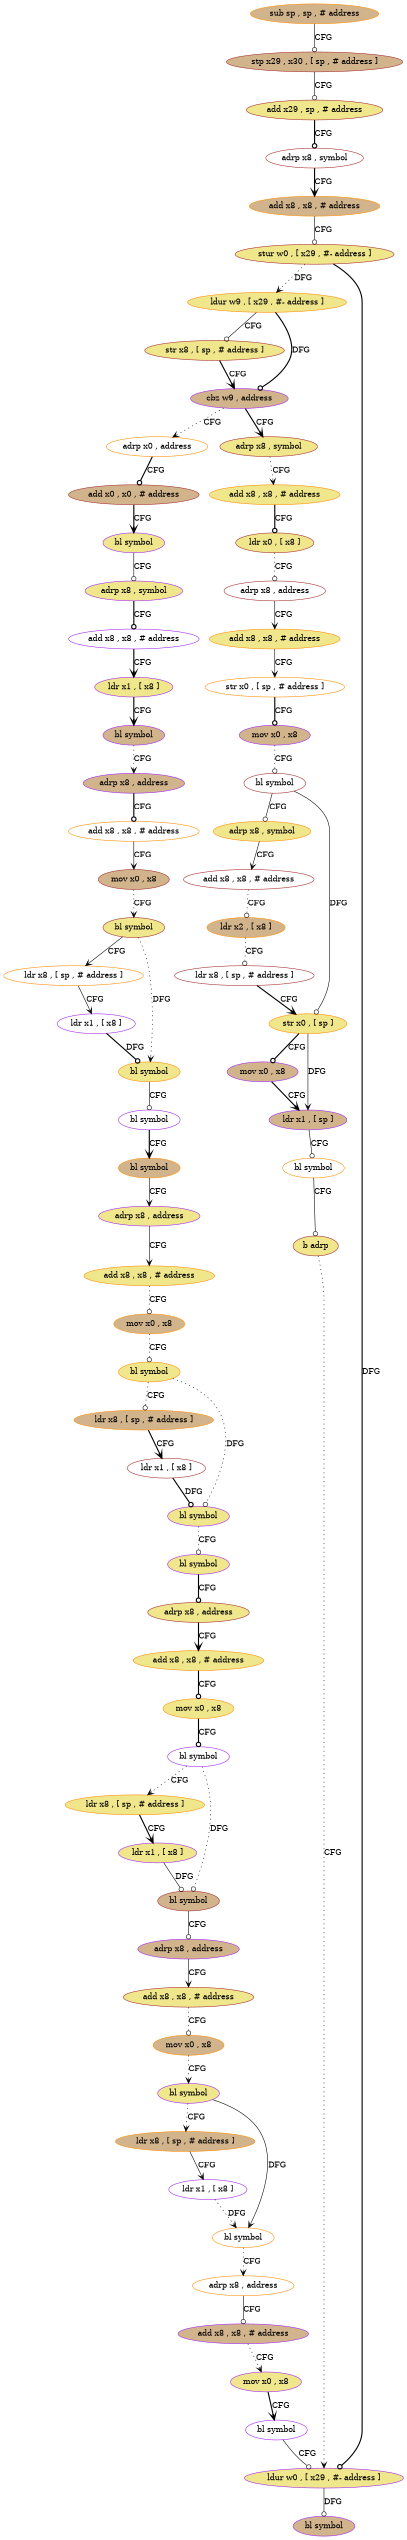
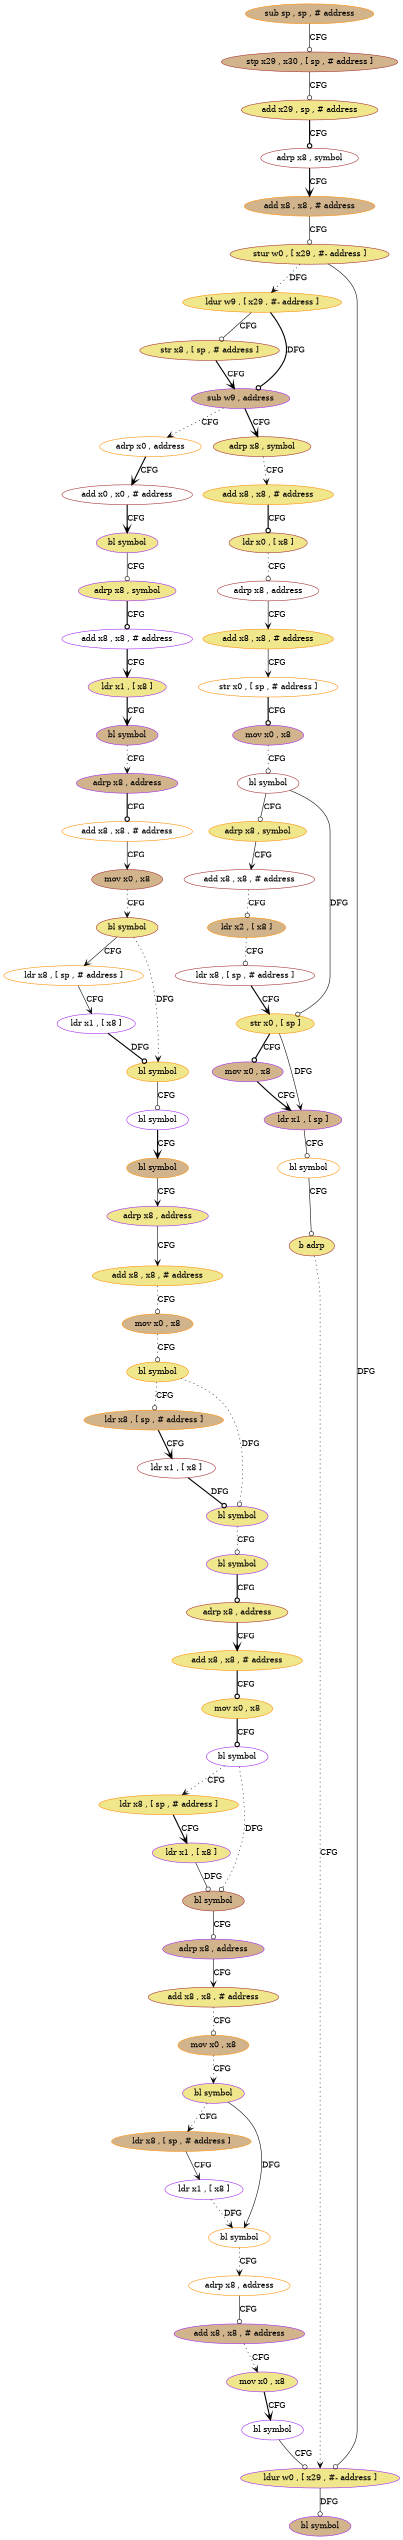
(239, 399) -> (241, 399)
(146, 469) -> (140, 468)
(134, 495) -> (127, 495)
(362, 1362) -> (357, 1362)
